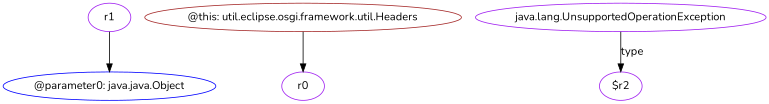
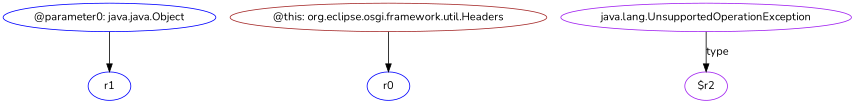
(109, 17) -> (109, 86)
(303, 17) -> (388, 17)
(109, 48) -> (109, 48)
(303, 86) -> (388, 86)
